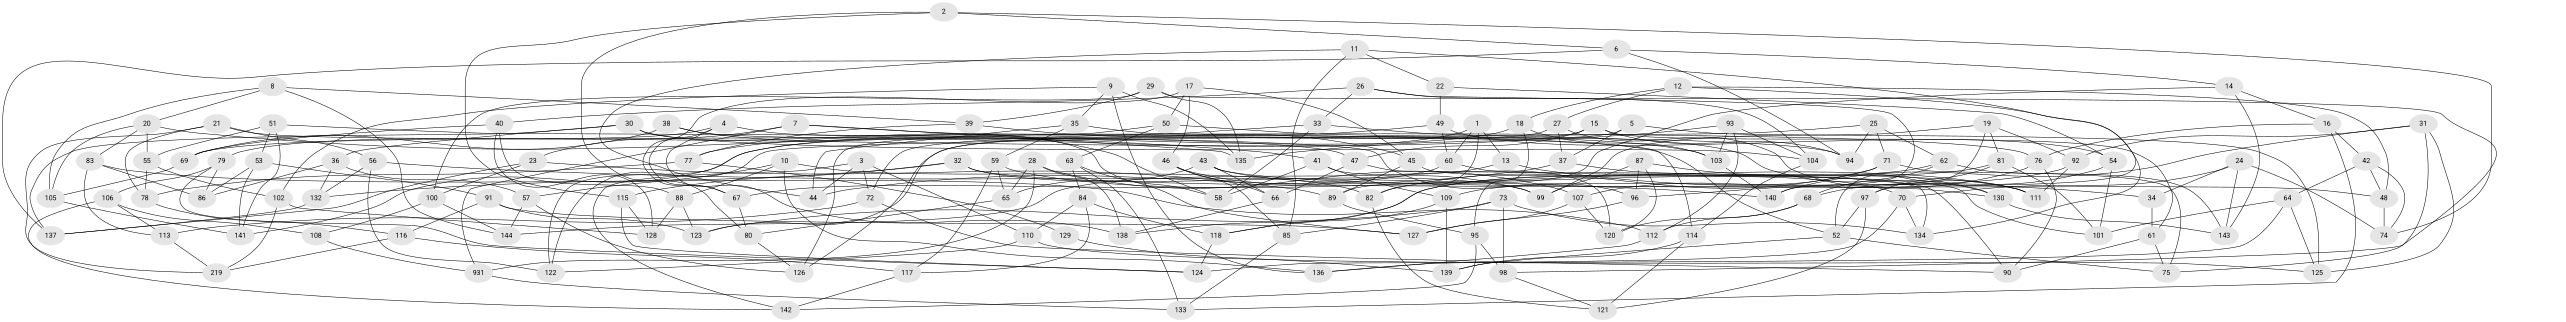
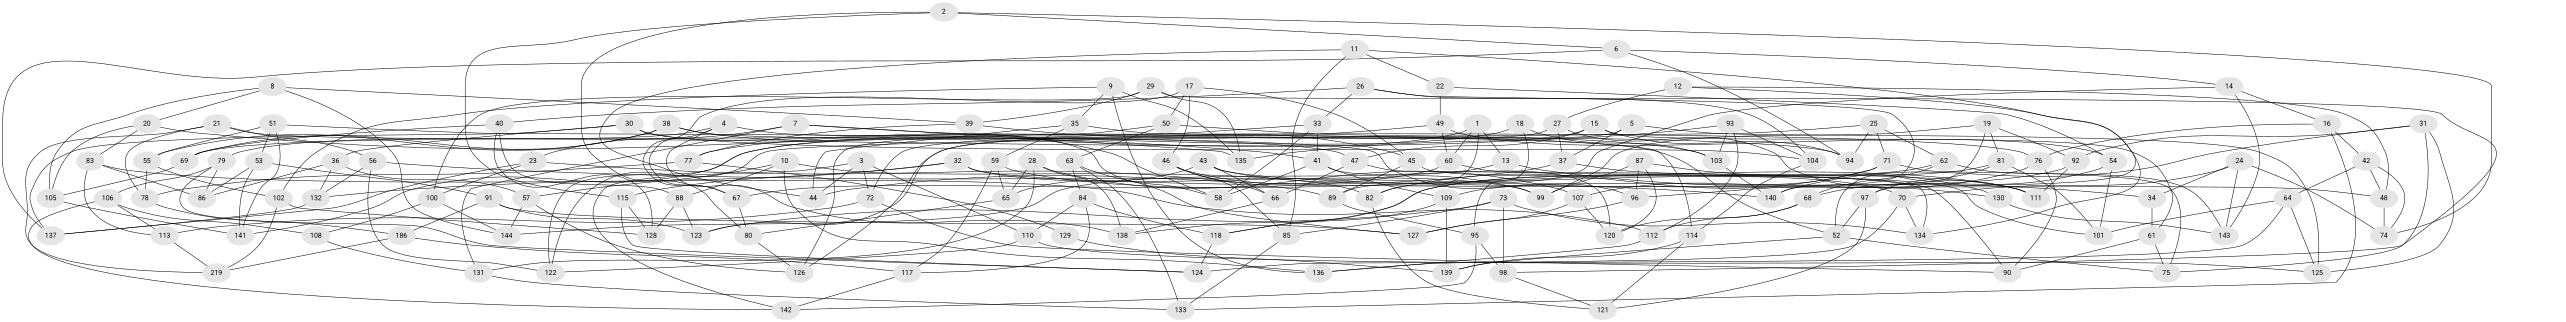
(1583, 102) -> none
(147, 145) -> (407, 142)
(1712, 147) -> (1317, 143)
(401, 236) -> (401, 236)
(479, 273) -> (479, 273)
